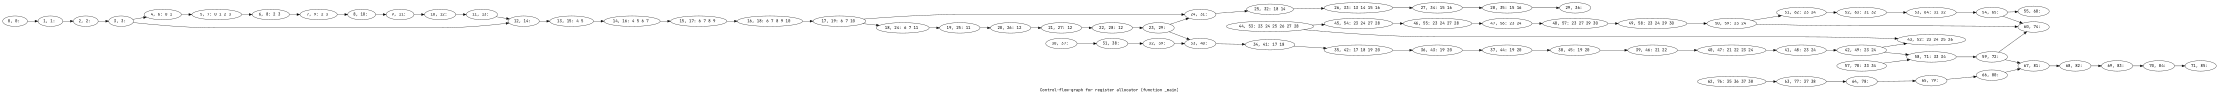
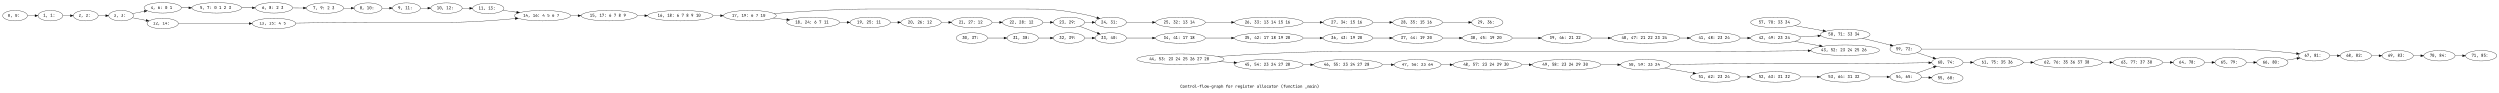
(1270, 9) -> (1180, 22)
(501, 18) -> (510, 11)
(1507, 24) -> (1418, 65)
(1575, 24) -> (1487, 65)
none -> (1998, 62)
